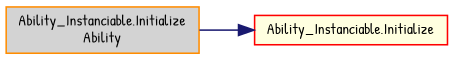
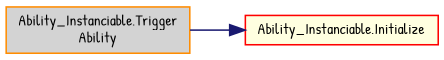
(103, 30) -> (98, 30)
